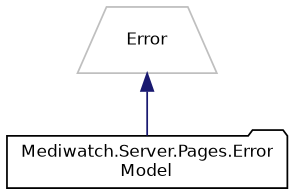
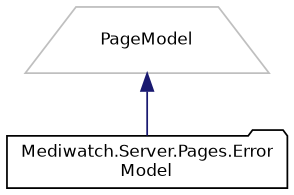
(147, 40) -> (147, 40)
